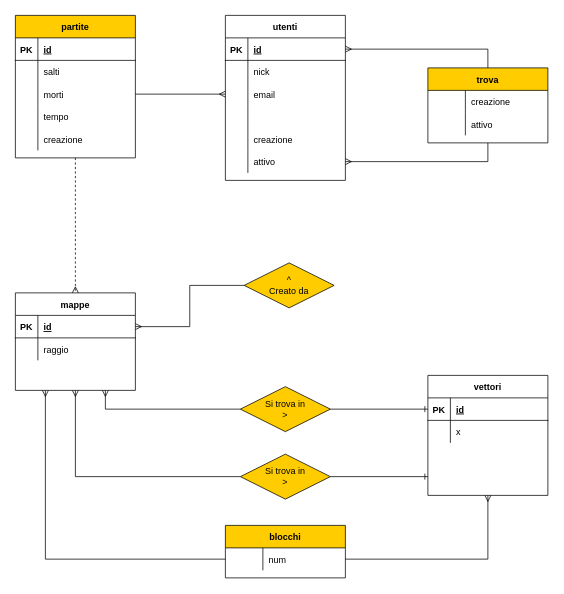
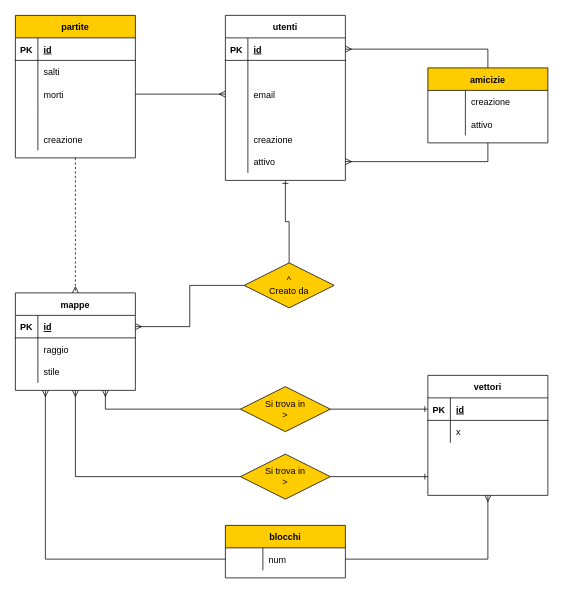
(297, 72) -> none
(488, 80) -> (488, 80)
(87, 117) -> none
none -> (289, 222)
none -> (87, 372)
